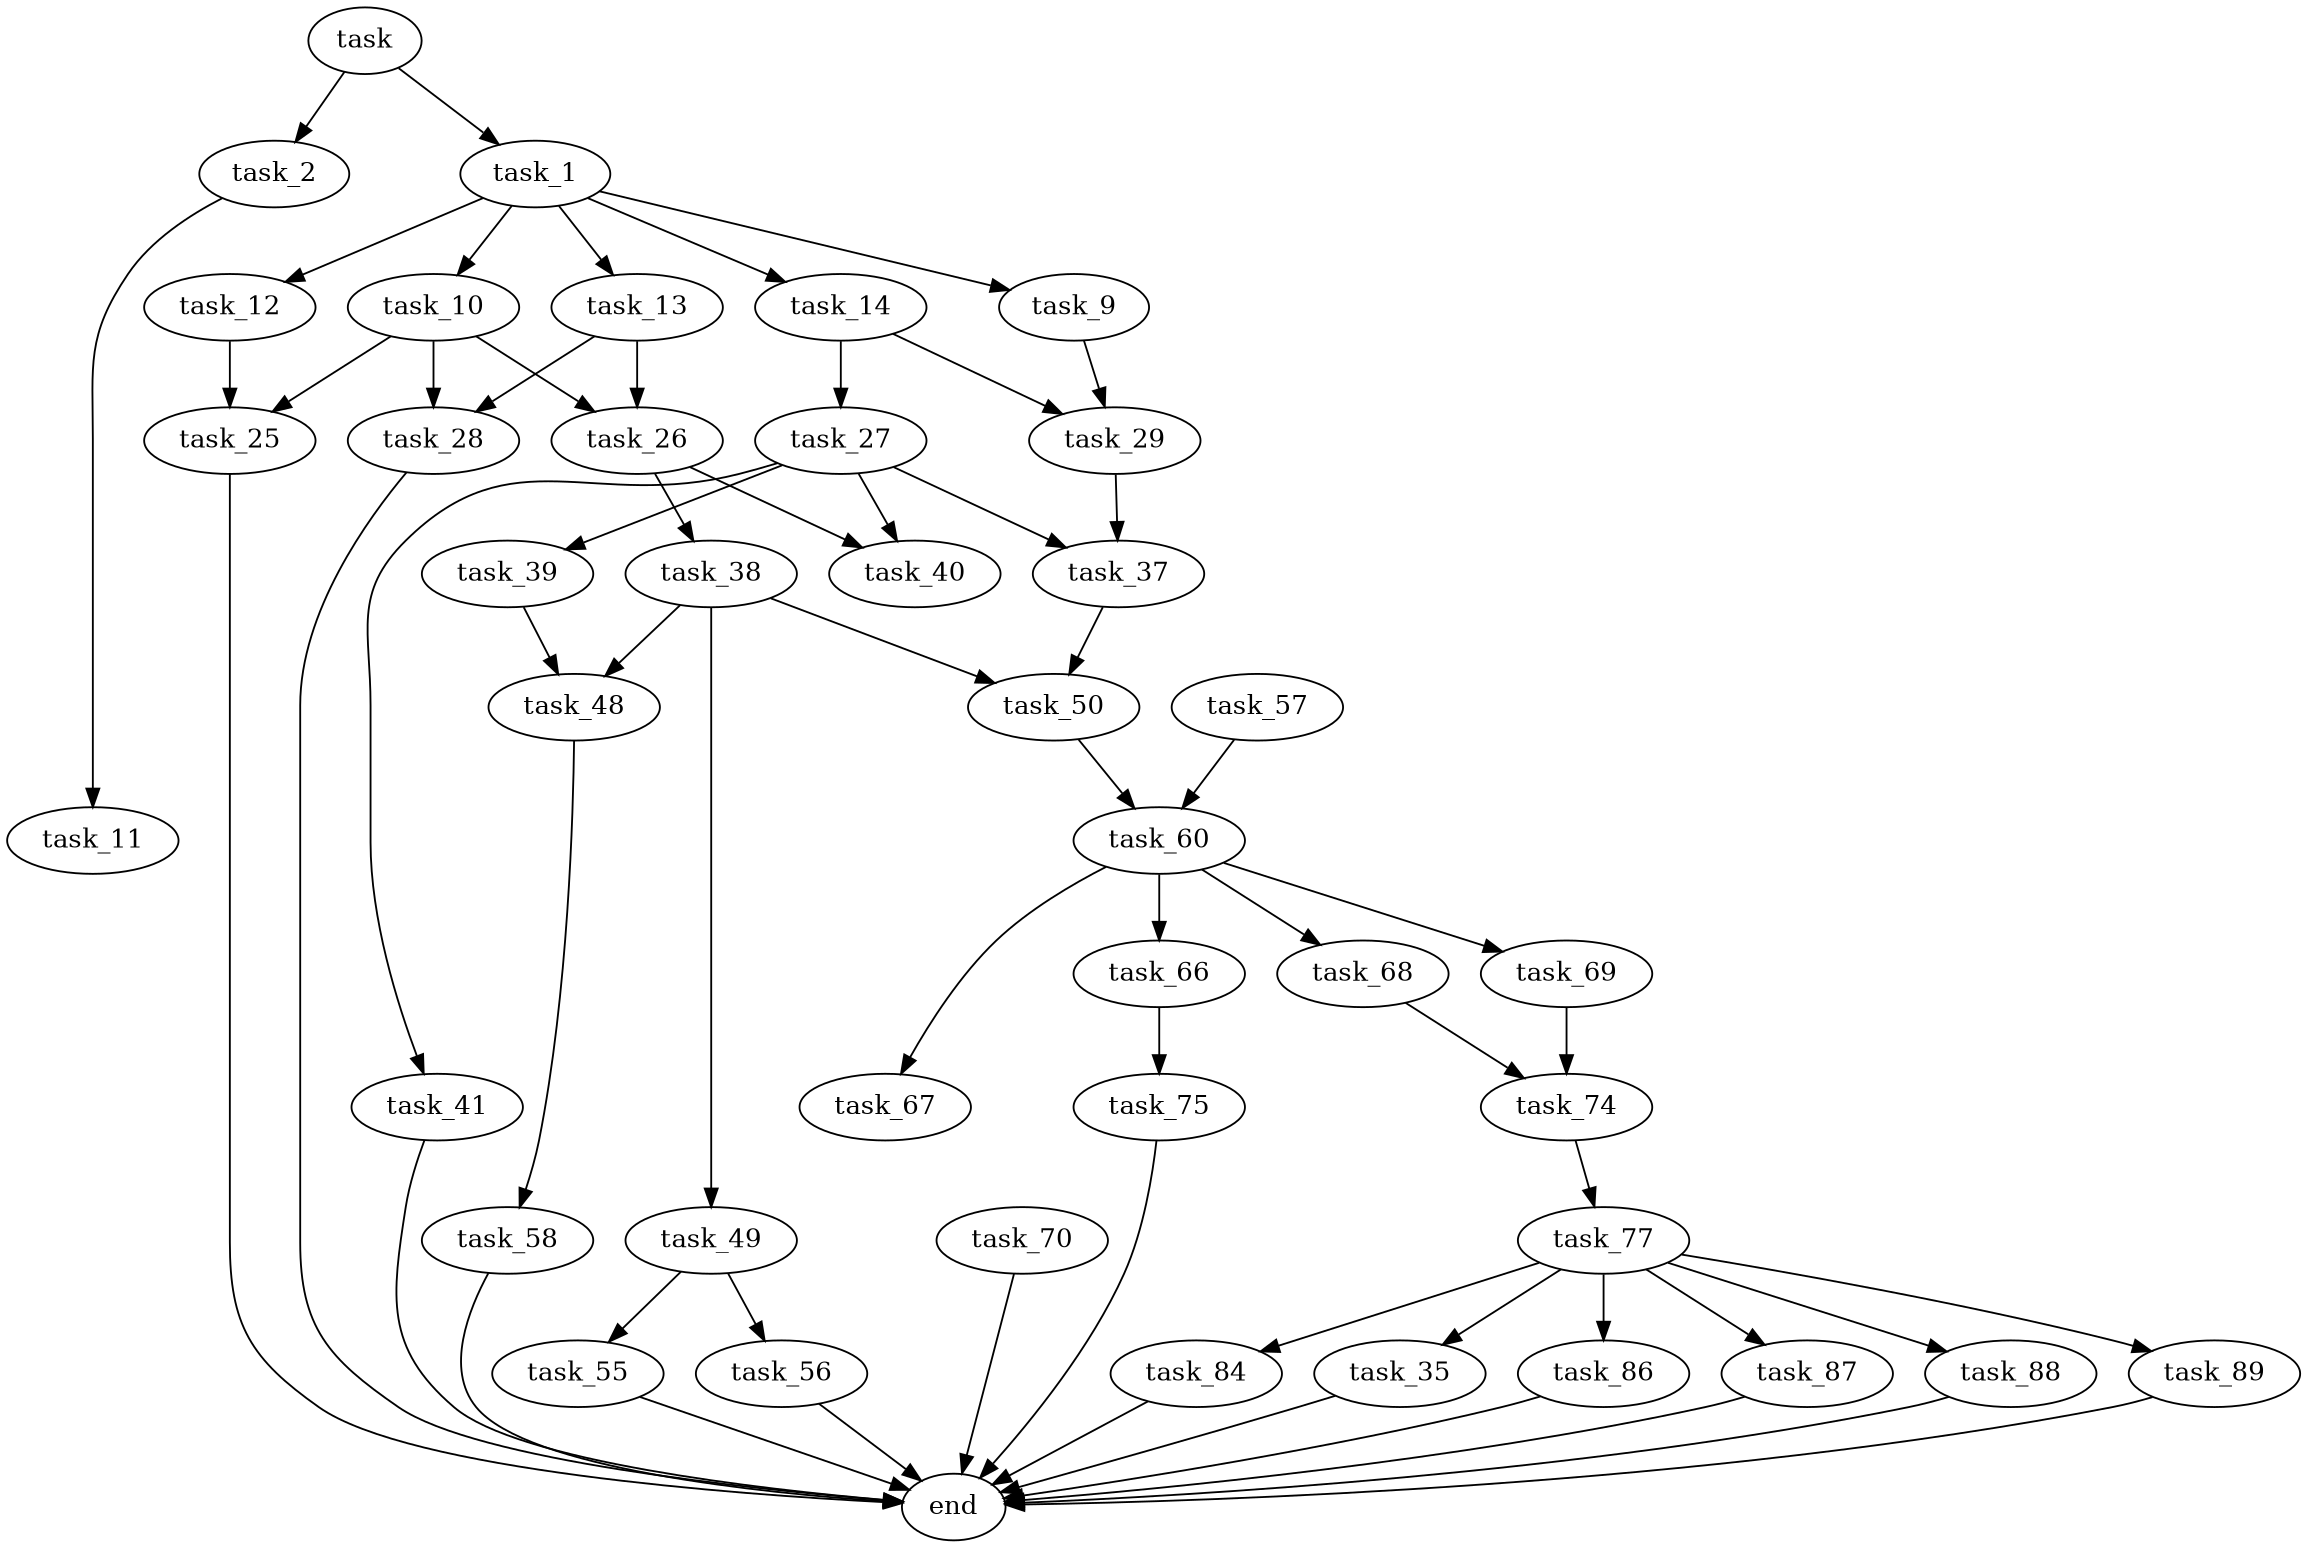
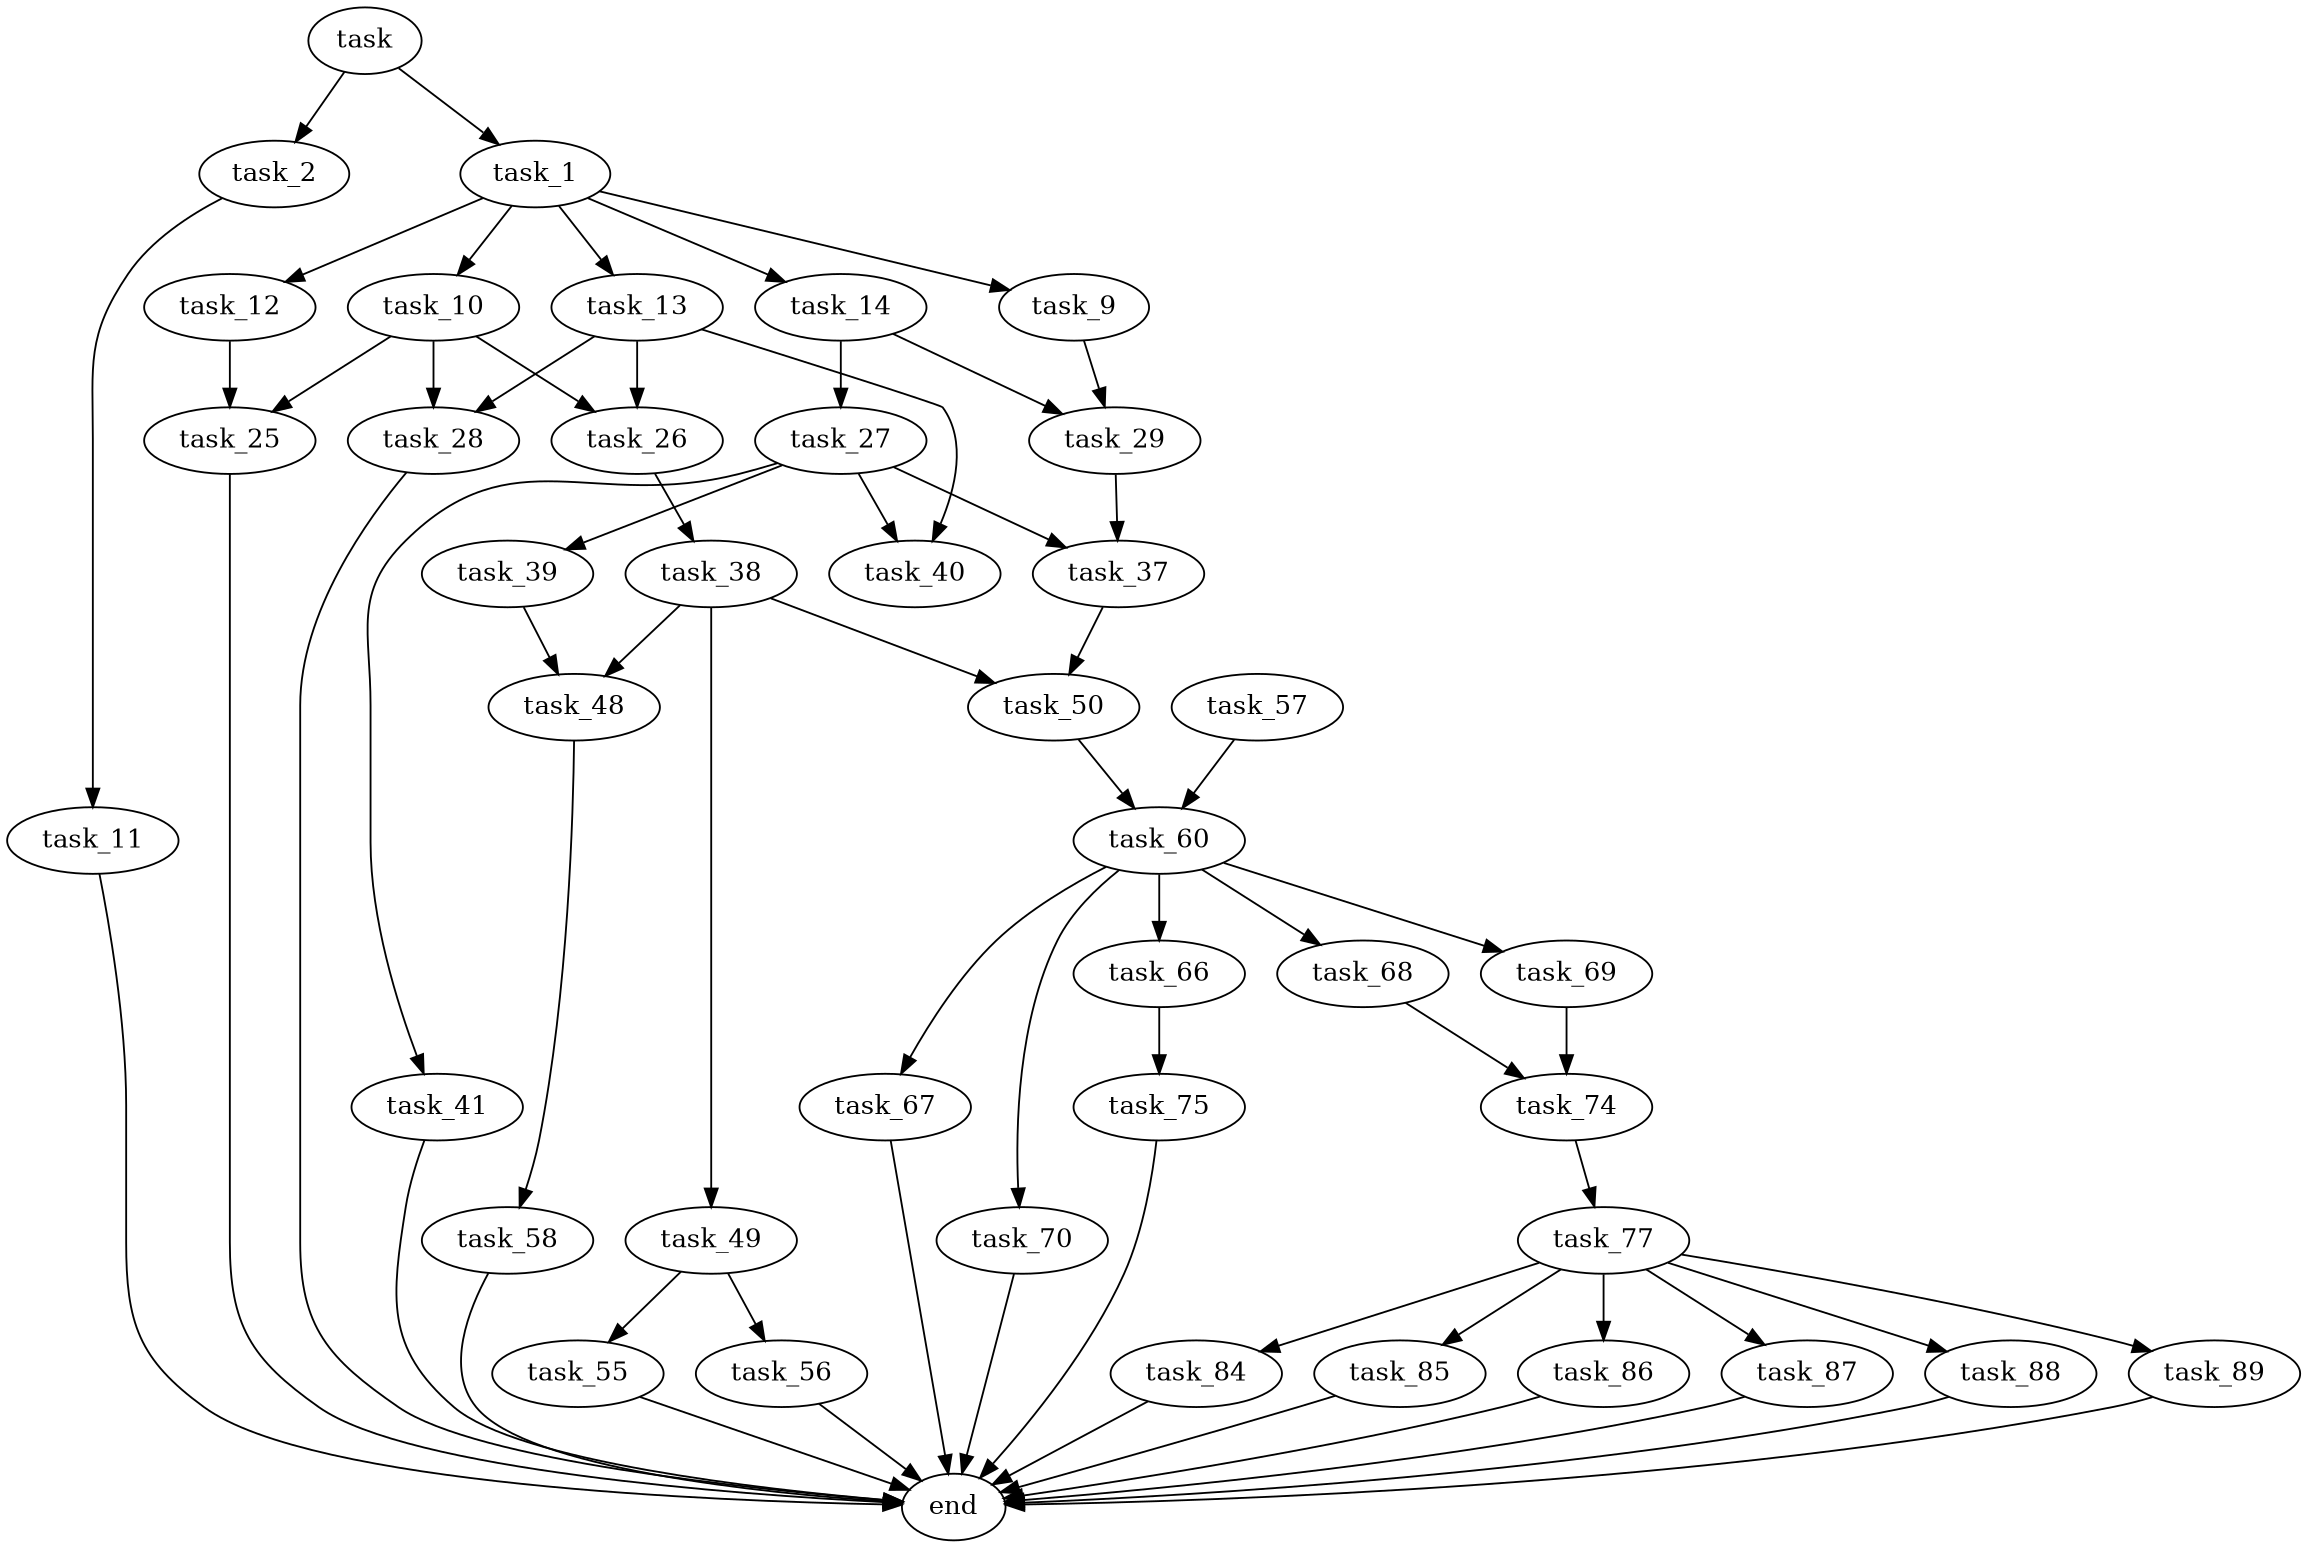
(768, 503) -> (880, 386)
none -> (1032, 1016)
none -> (918, 1298)
(1400, 1374) -> (1400, 1374)
none -> (262, 1435)
